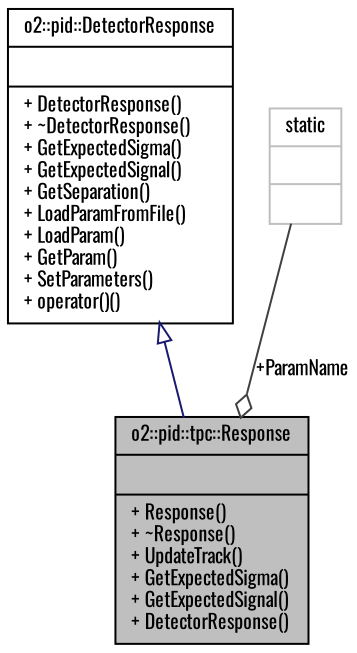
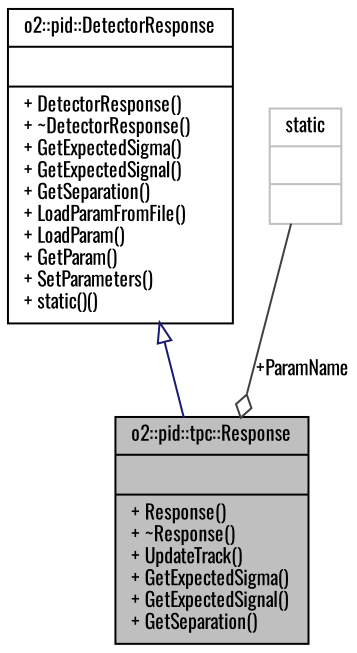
(73, 303) -> (61, 303)
(210, 623) -> (195, 623)
